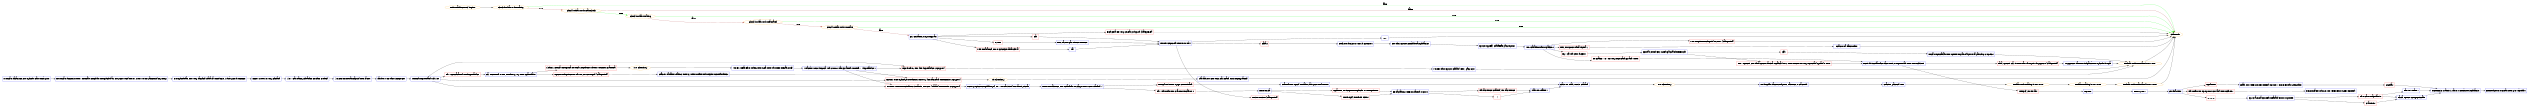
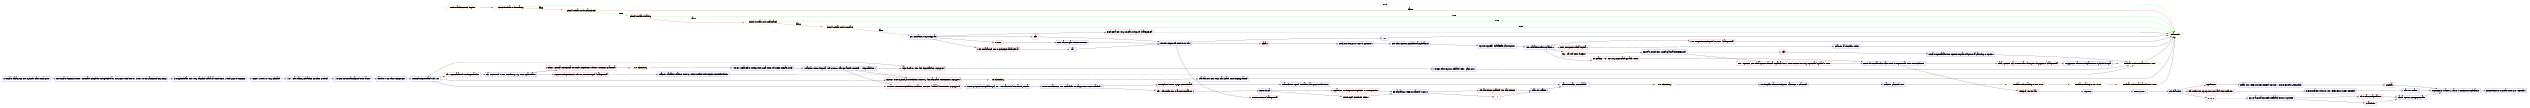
(1385, 4) -> (1385, 4)
(541, 8) -> (541, 8)
(798, 24) -> (798, 24)
(1847, 46) -> (1847, 46)
(1574, 85) -> (1574, 85)
(2392, 93) -> (2379, 91)
